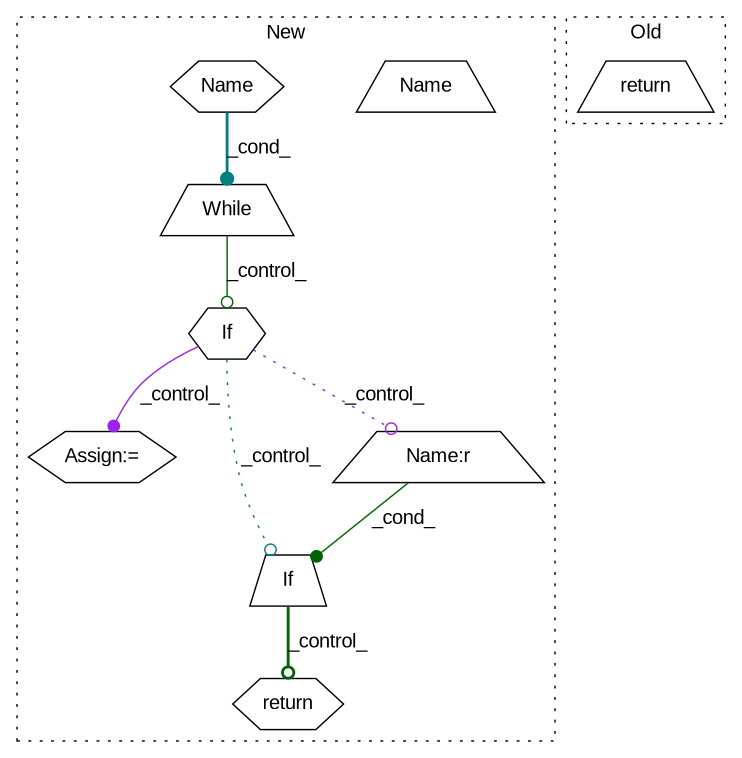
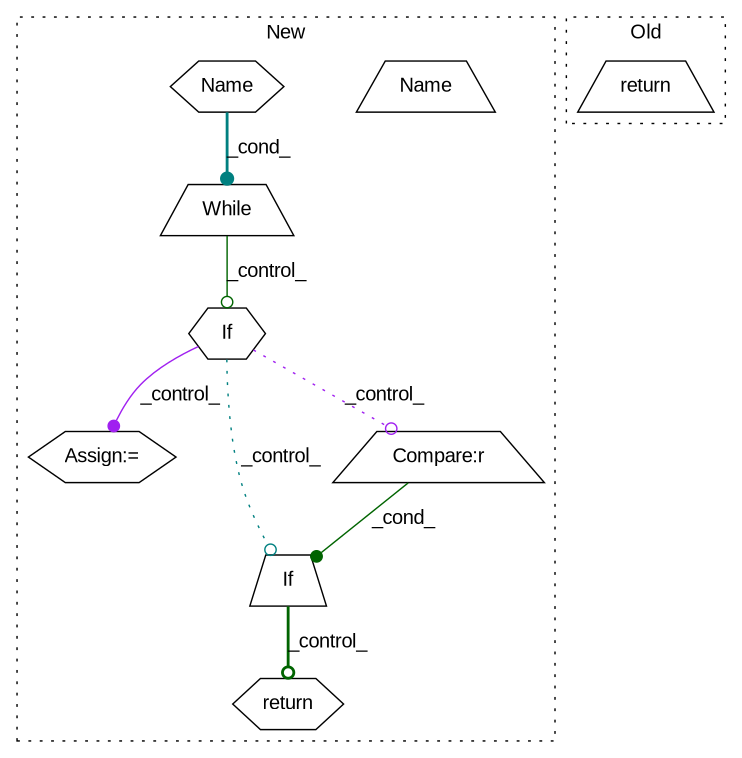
(439, 457) -> (439, 457)
